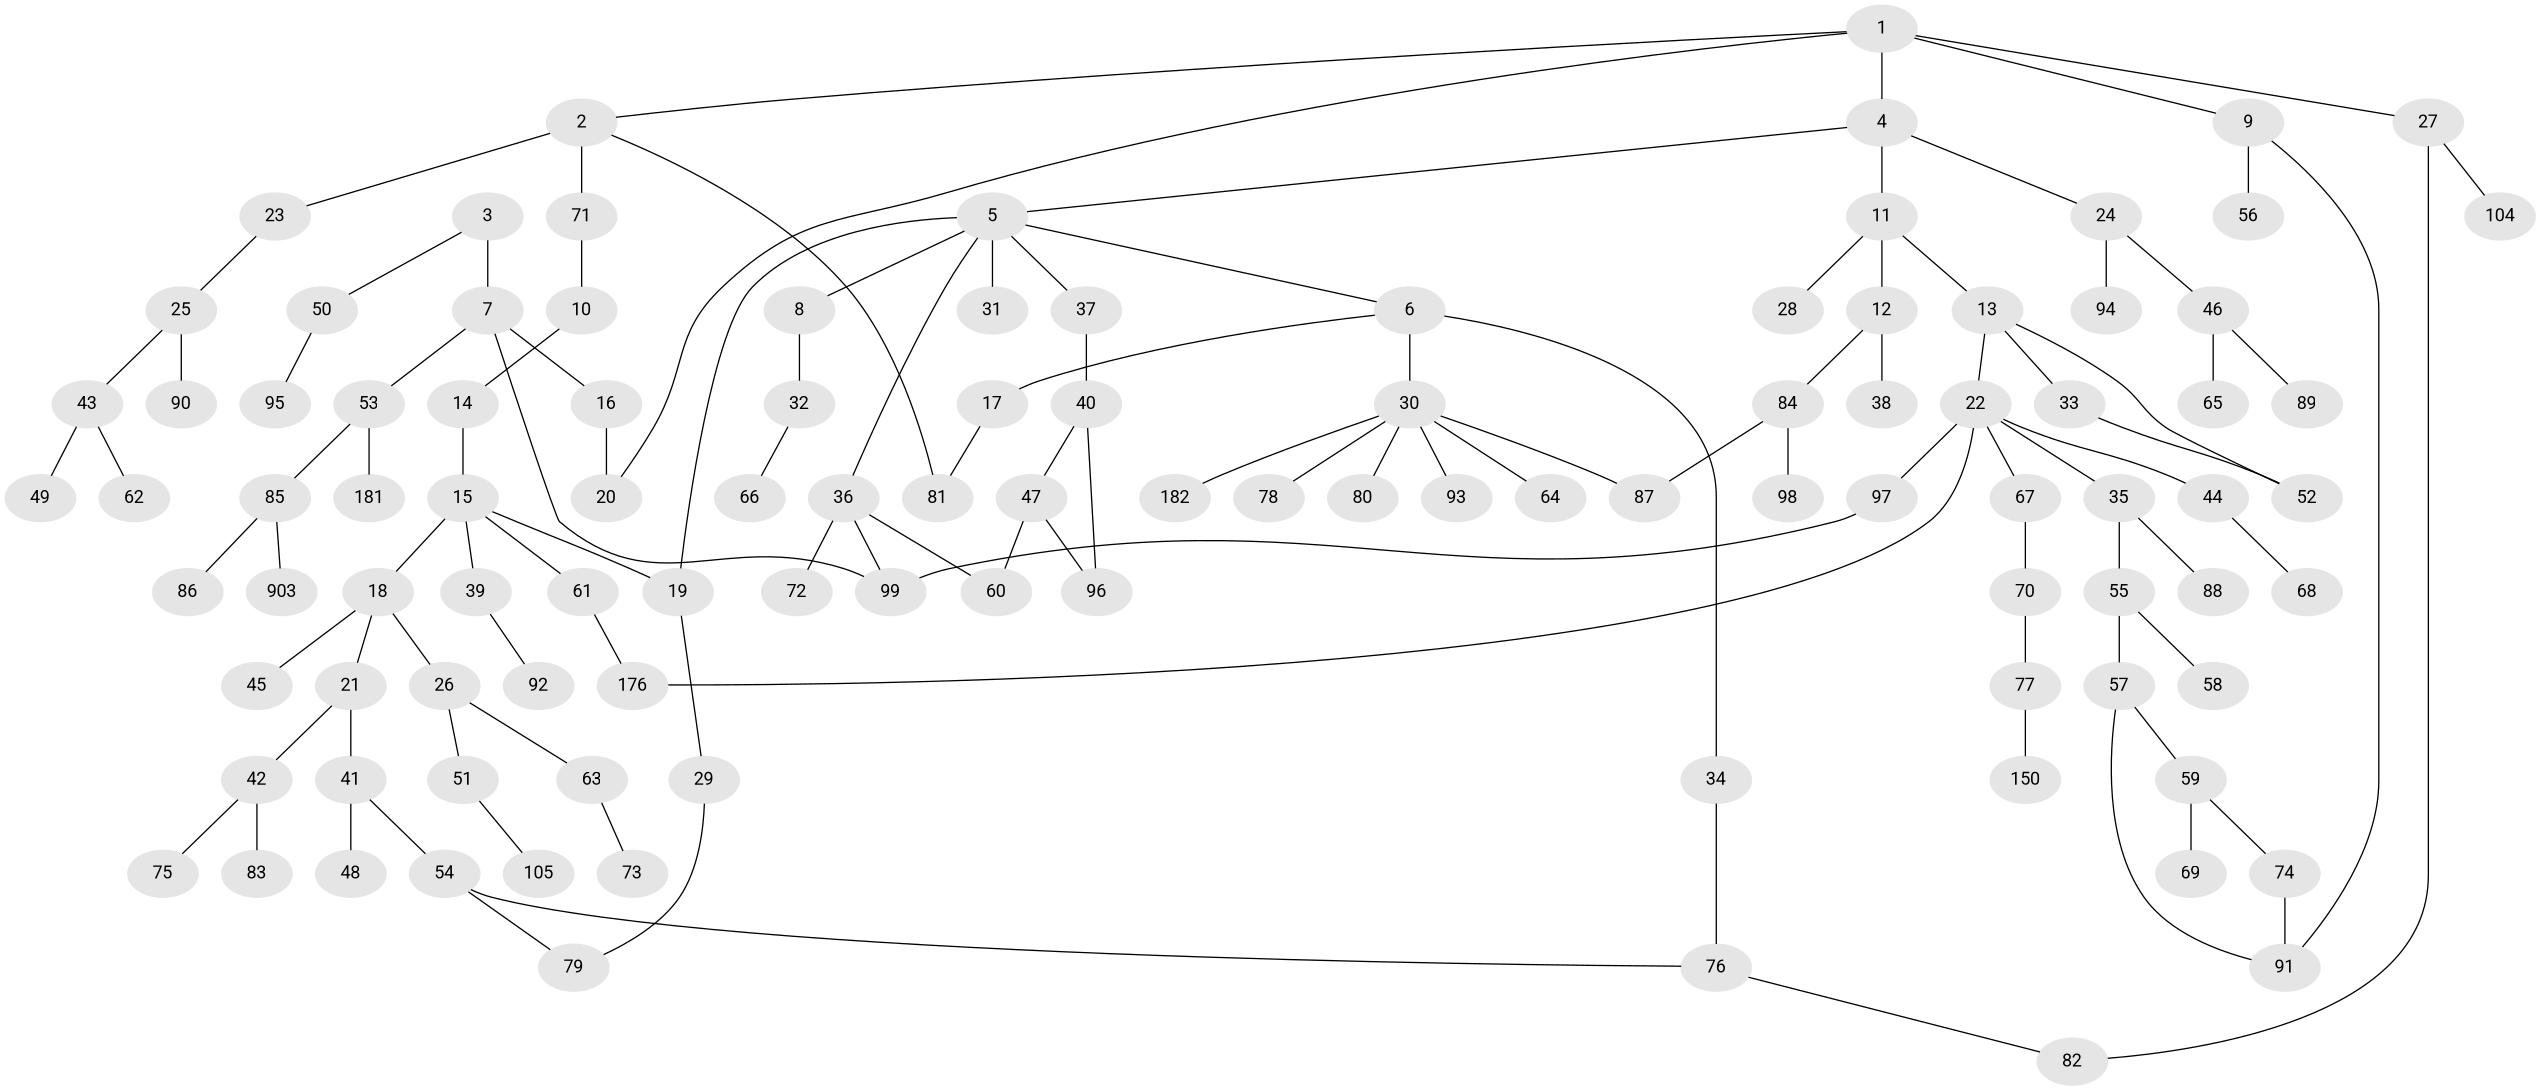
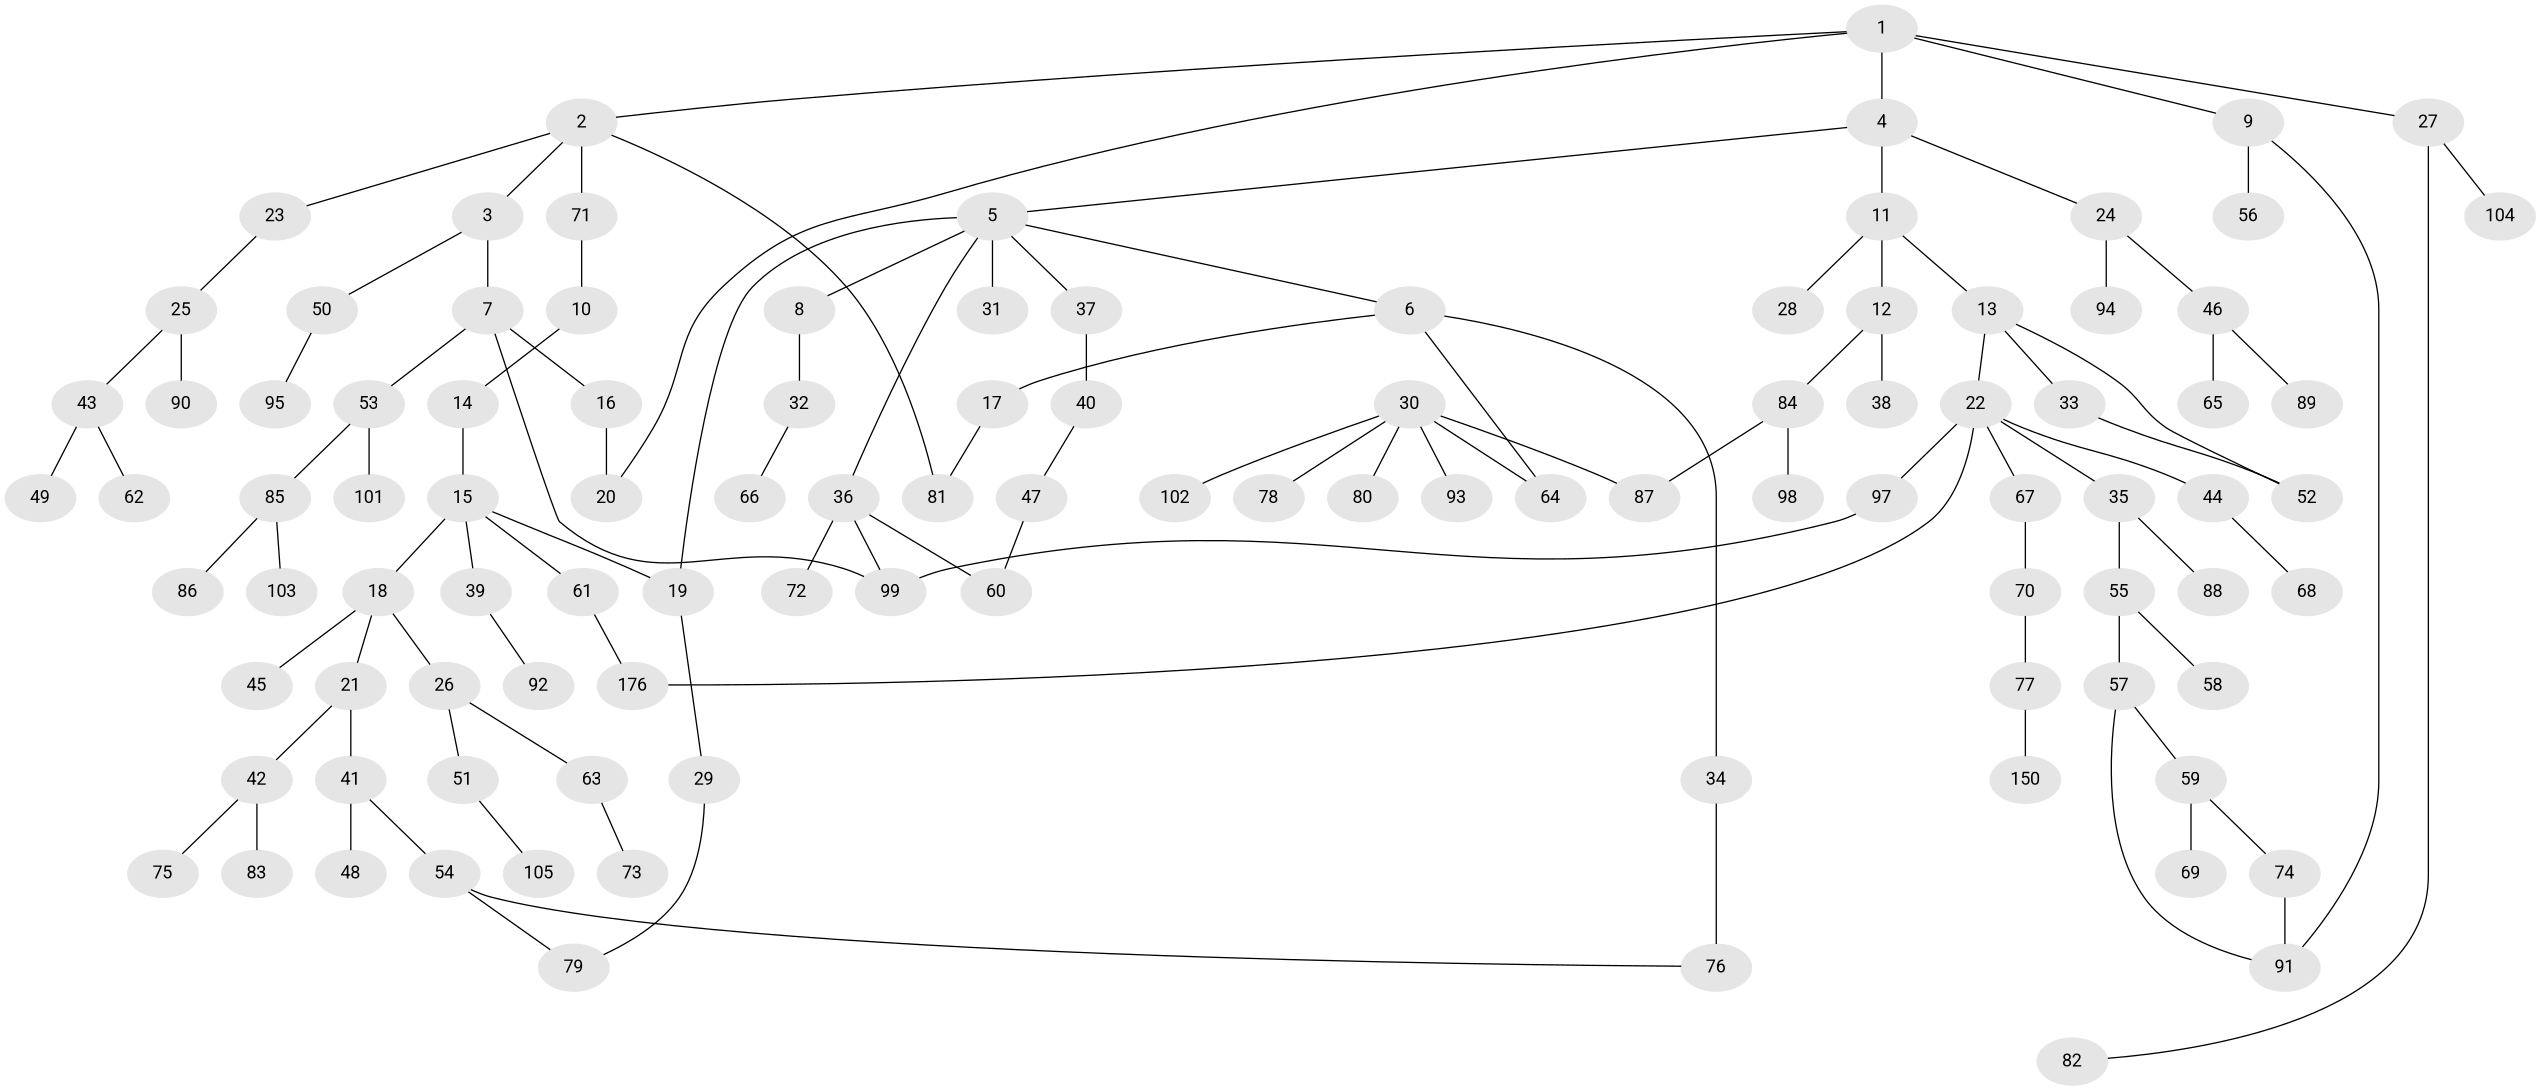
none -> (535, 169)
(1410, 357) -> (1480, 404)
(369, 498) -> (369, 498)
(1175, 498) -> (1175, 498)
(282, 592) -> (282, 592)
(1097, 592) -> none
(1894, 1015) -> none
